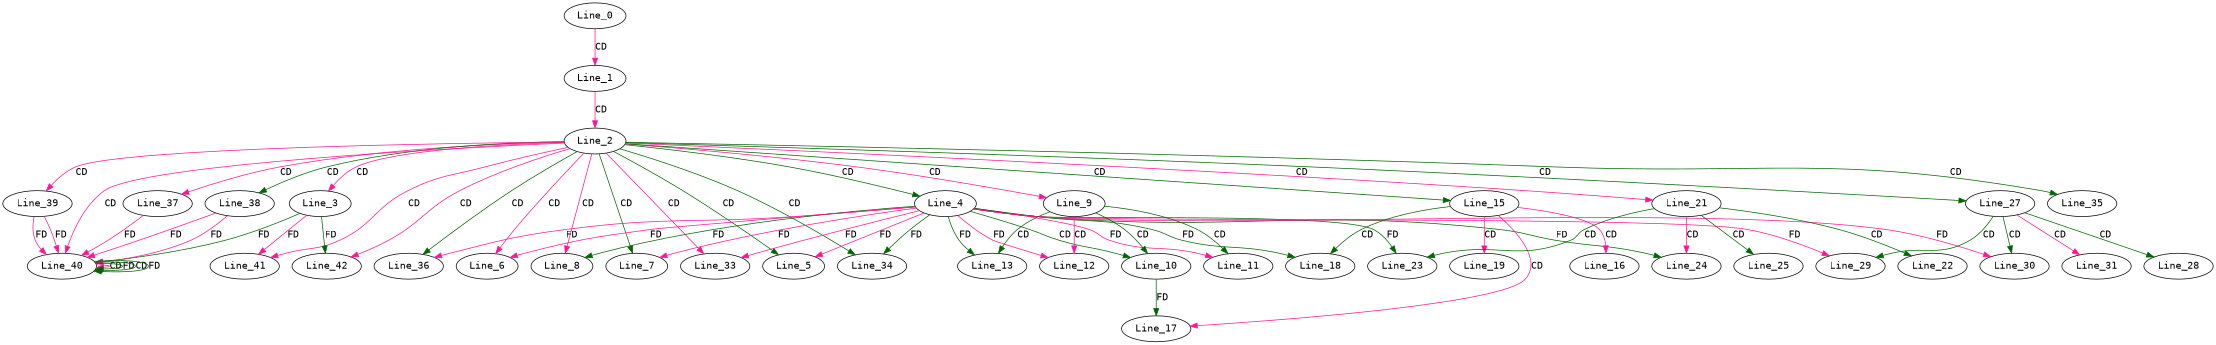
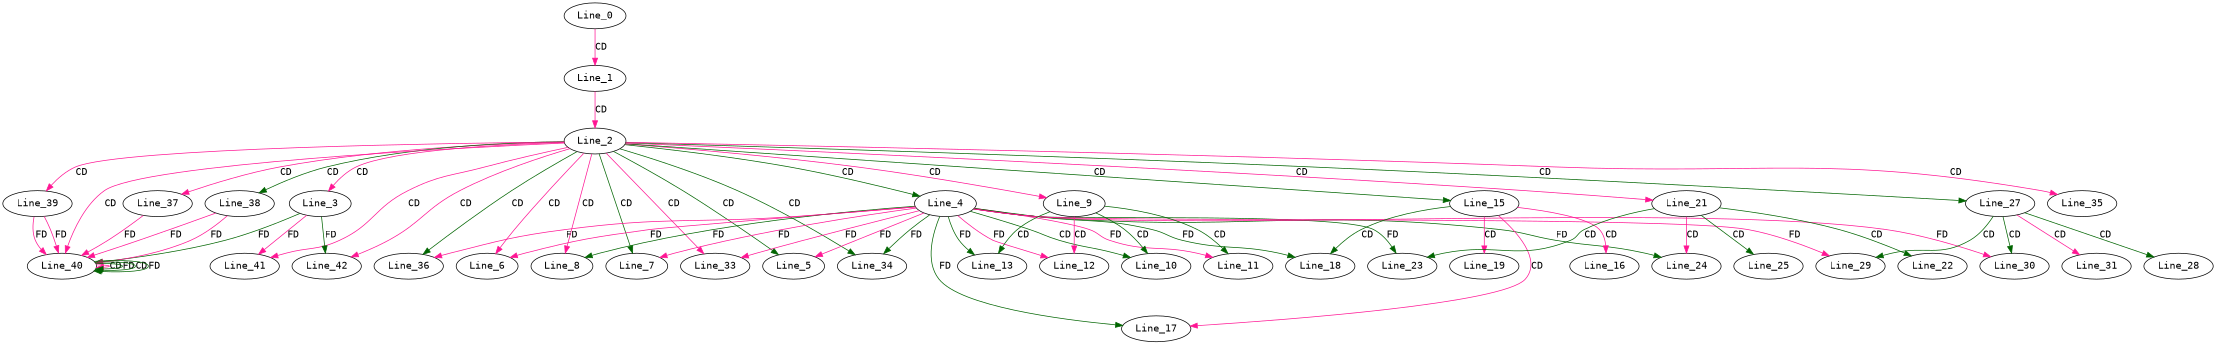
(1339, 160) -> (1339, 160)
(1156, 294) -> (992, 305)
